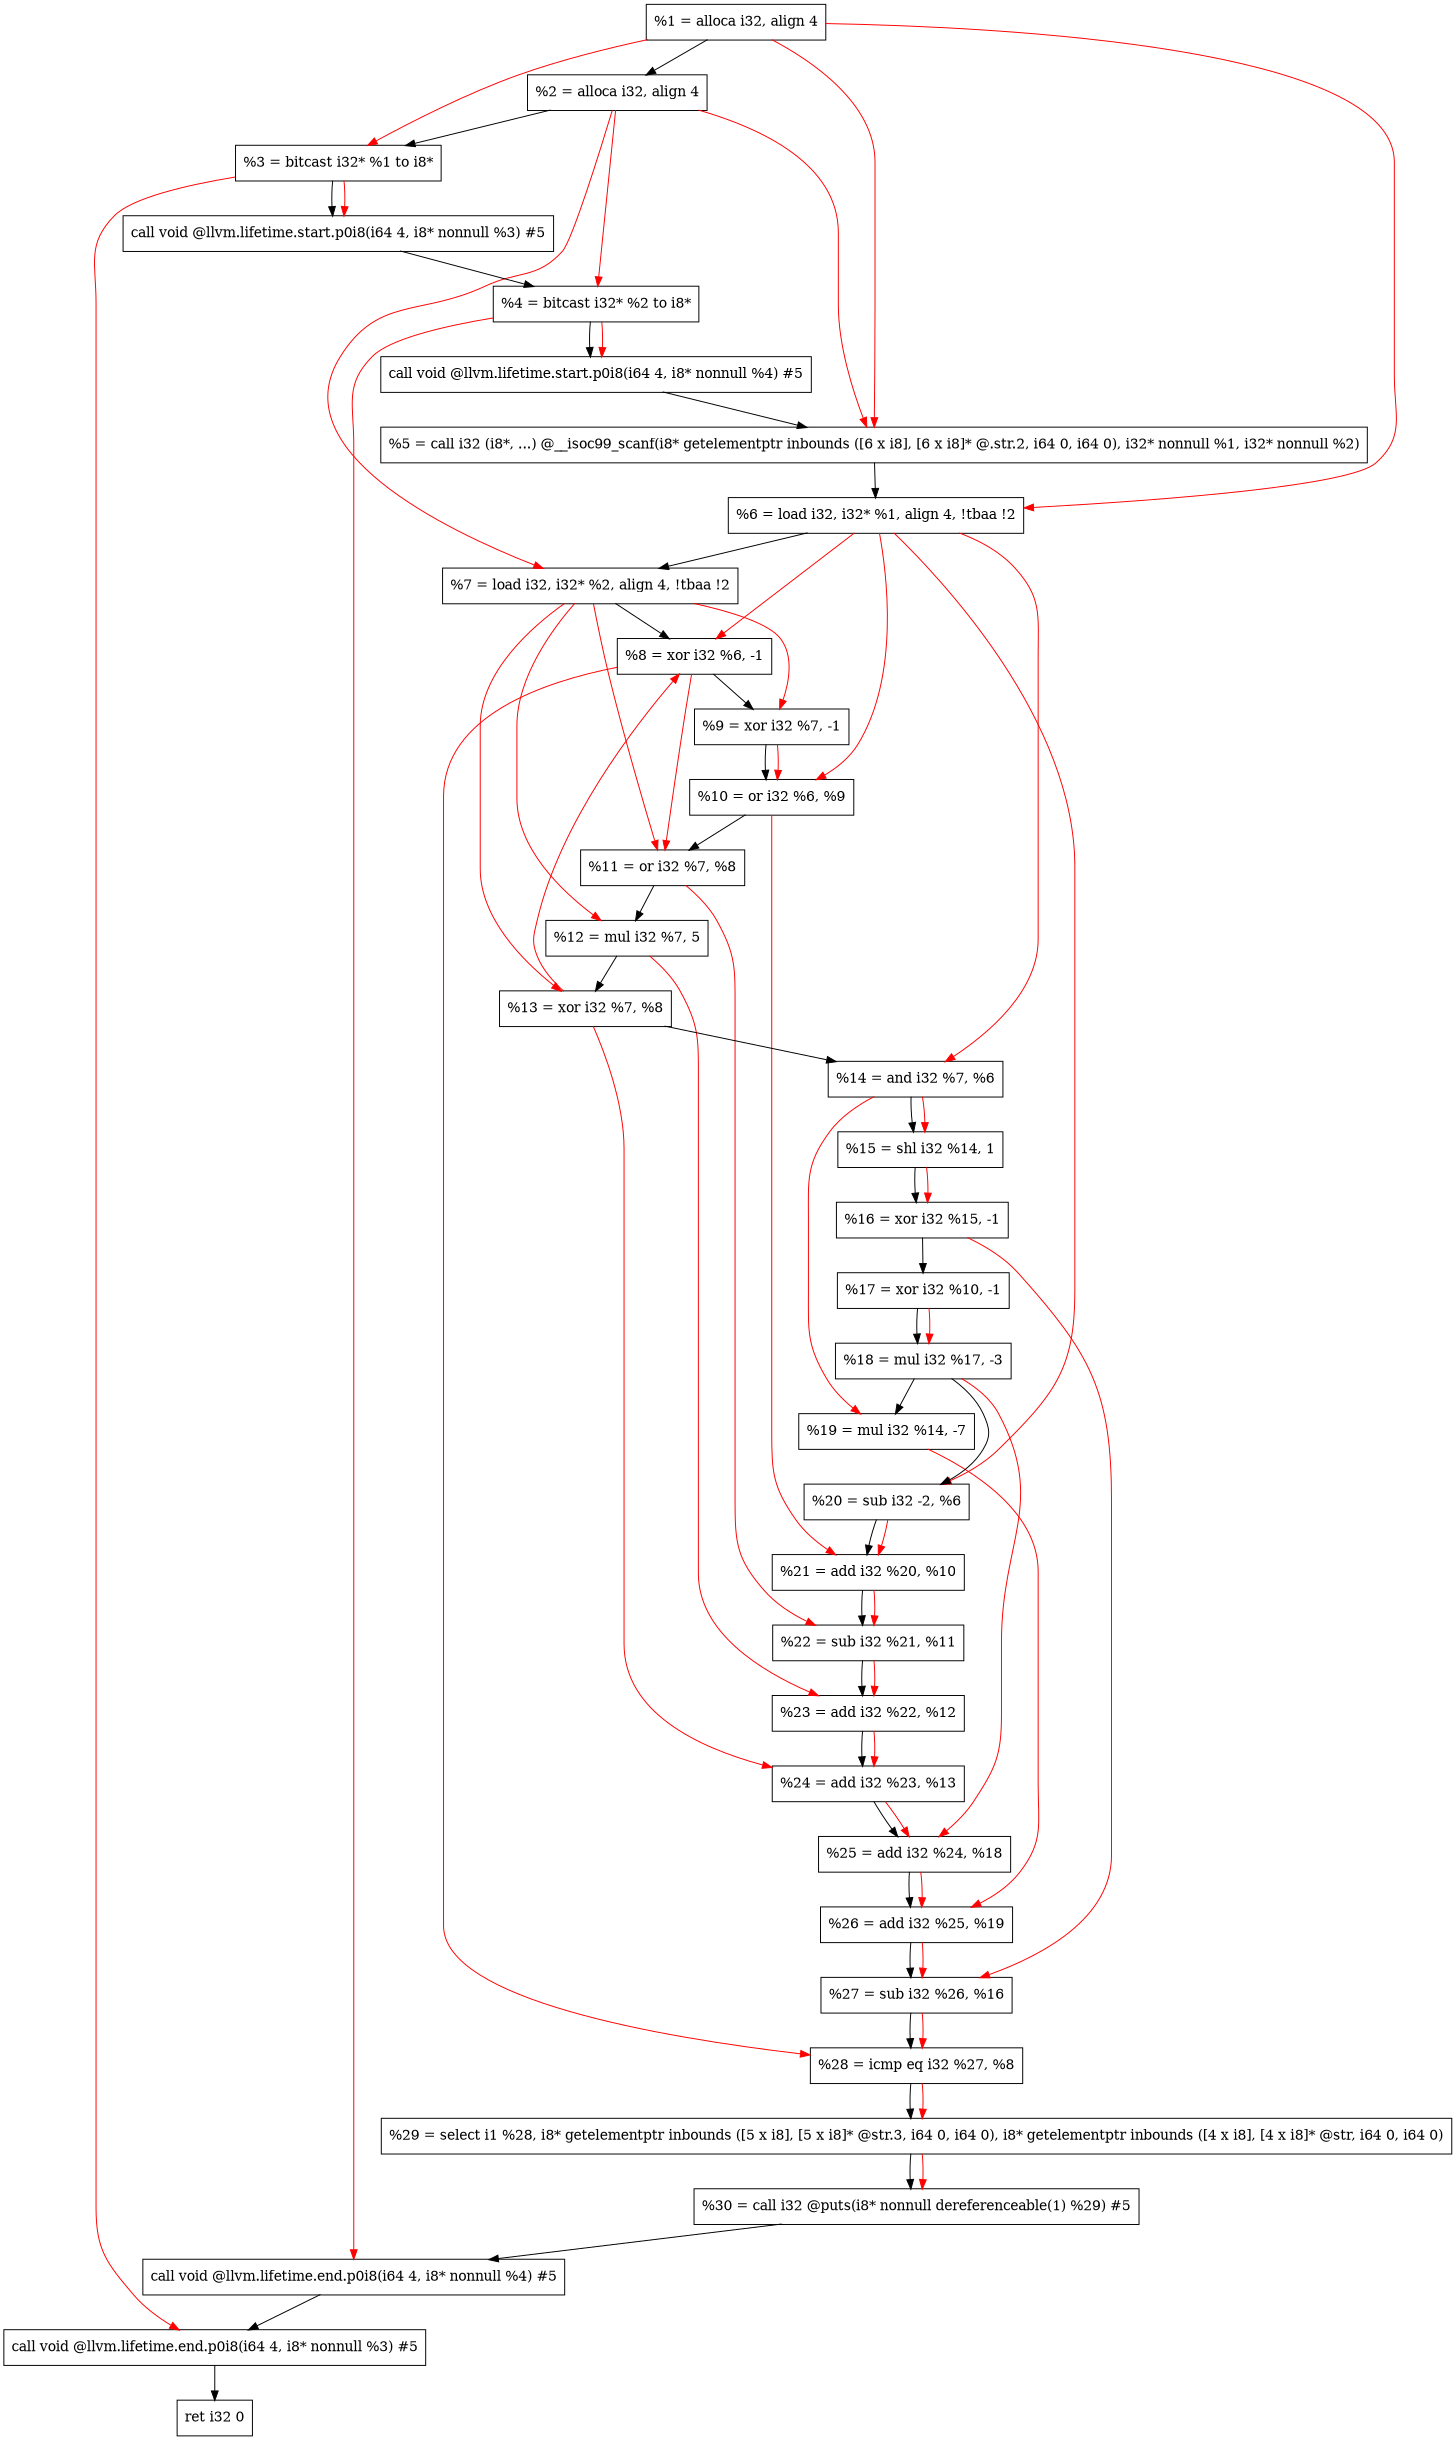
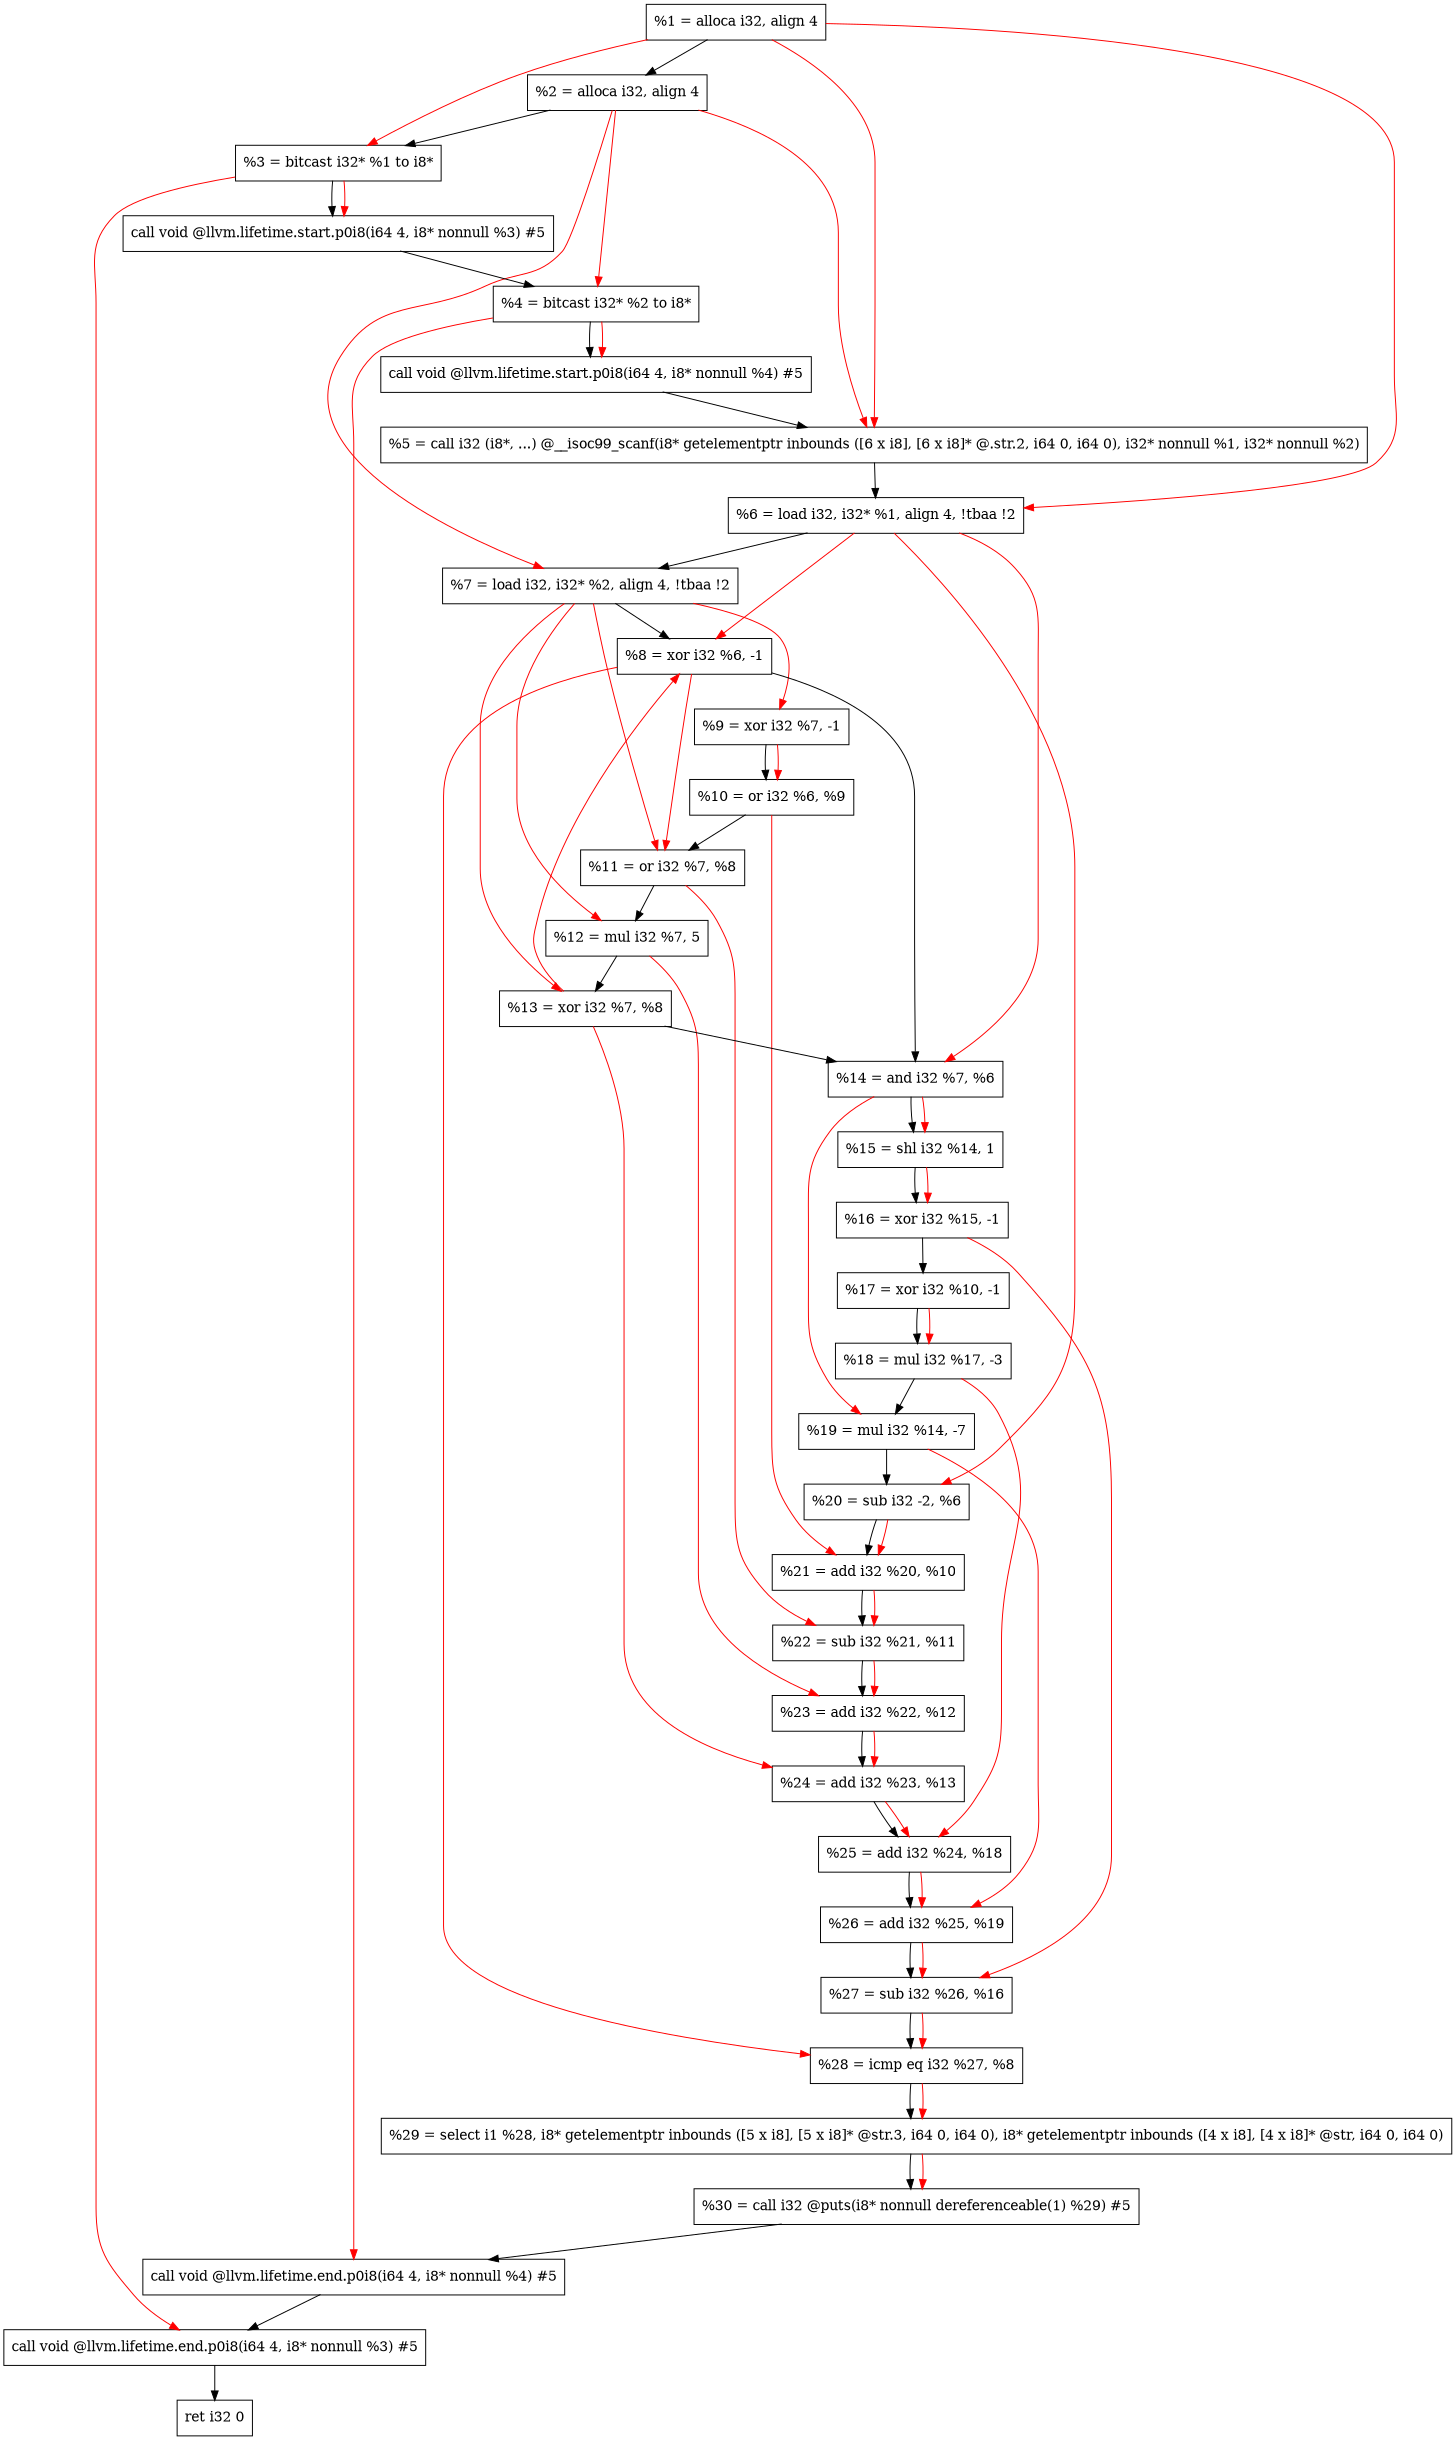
(884, 664) -> none
(729, 688) -> (915, 823)
(989, 1431) -> (887, 1462)
